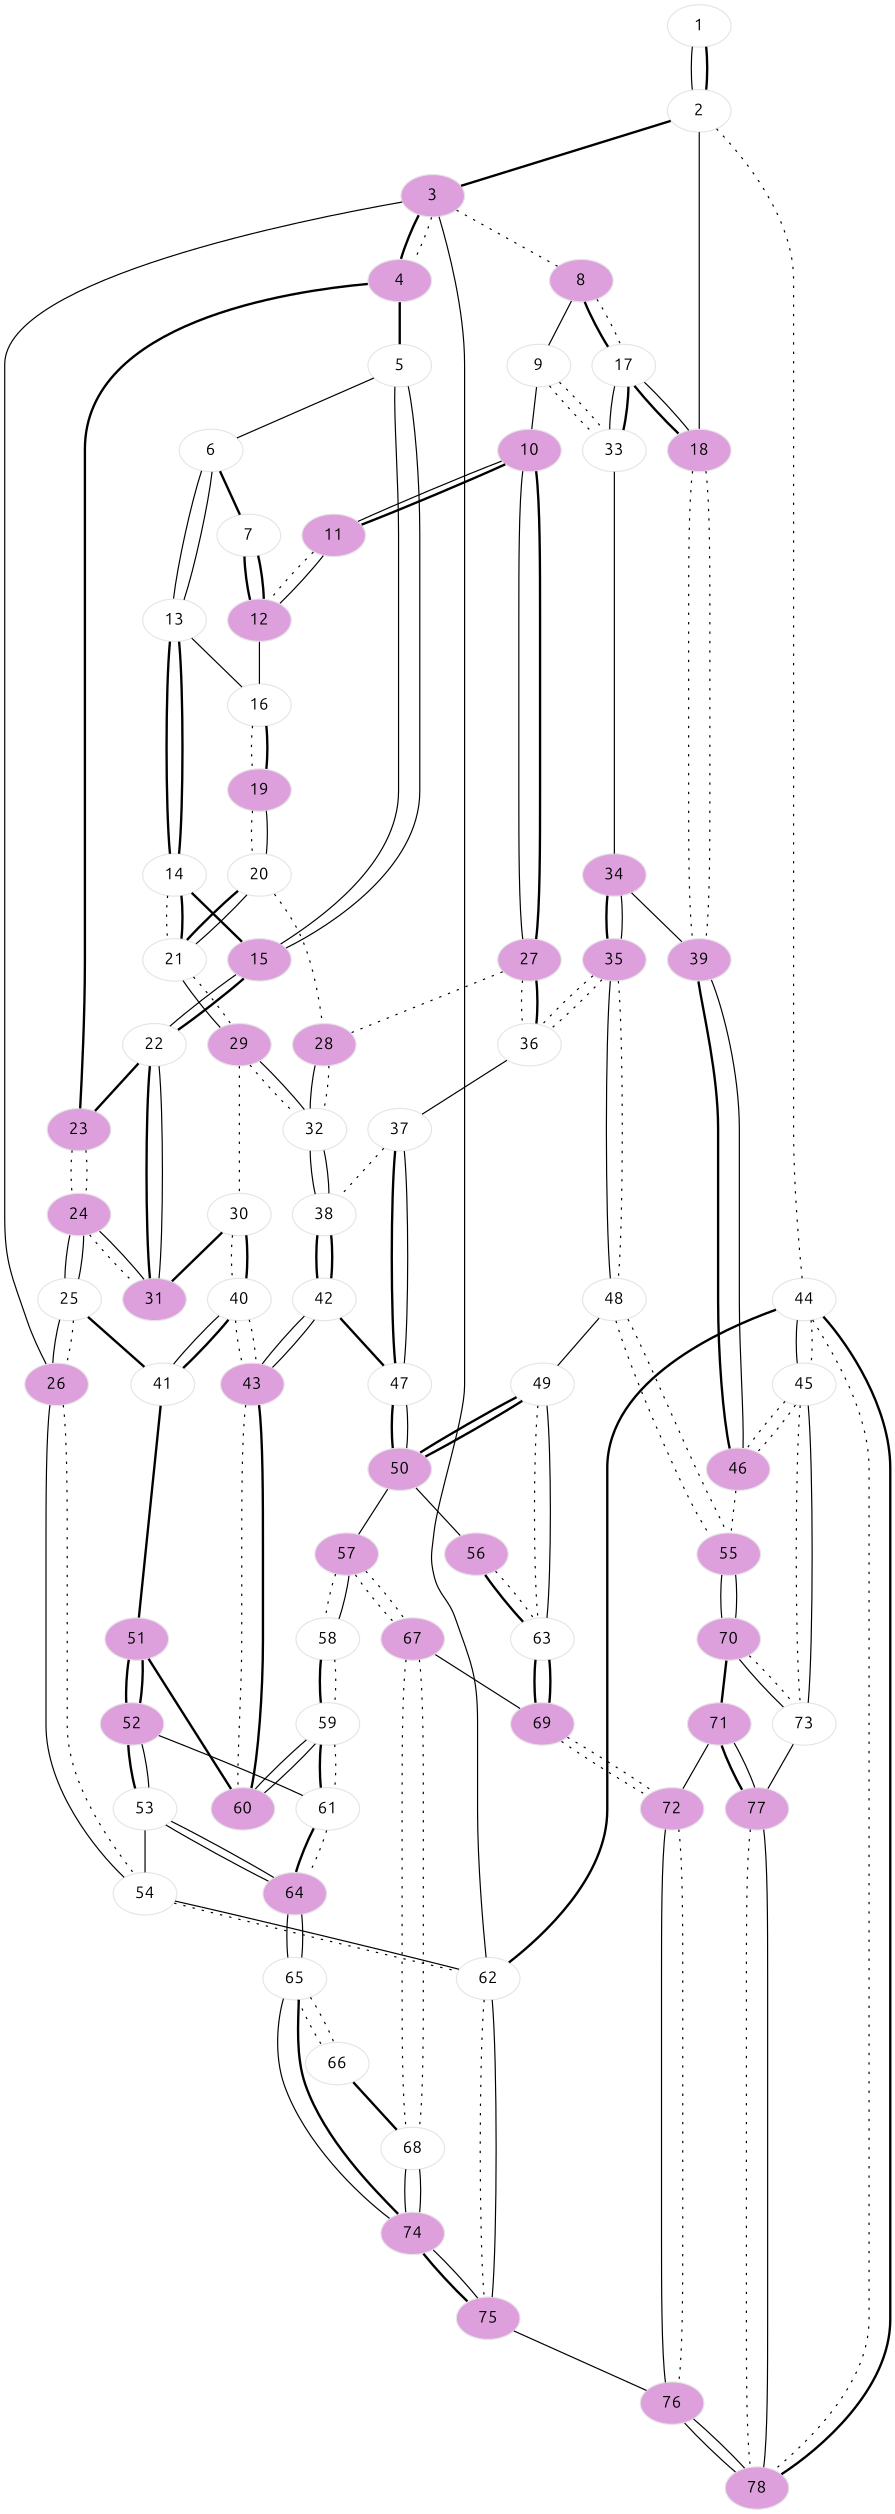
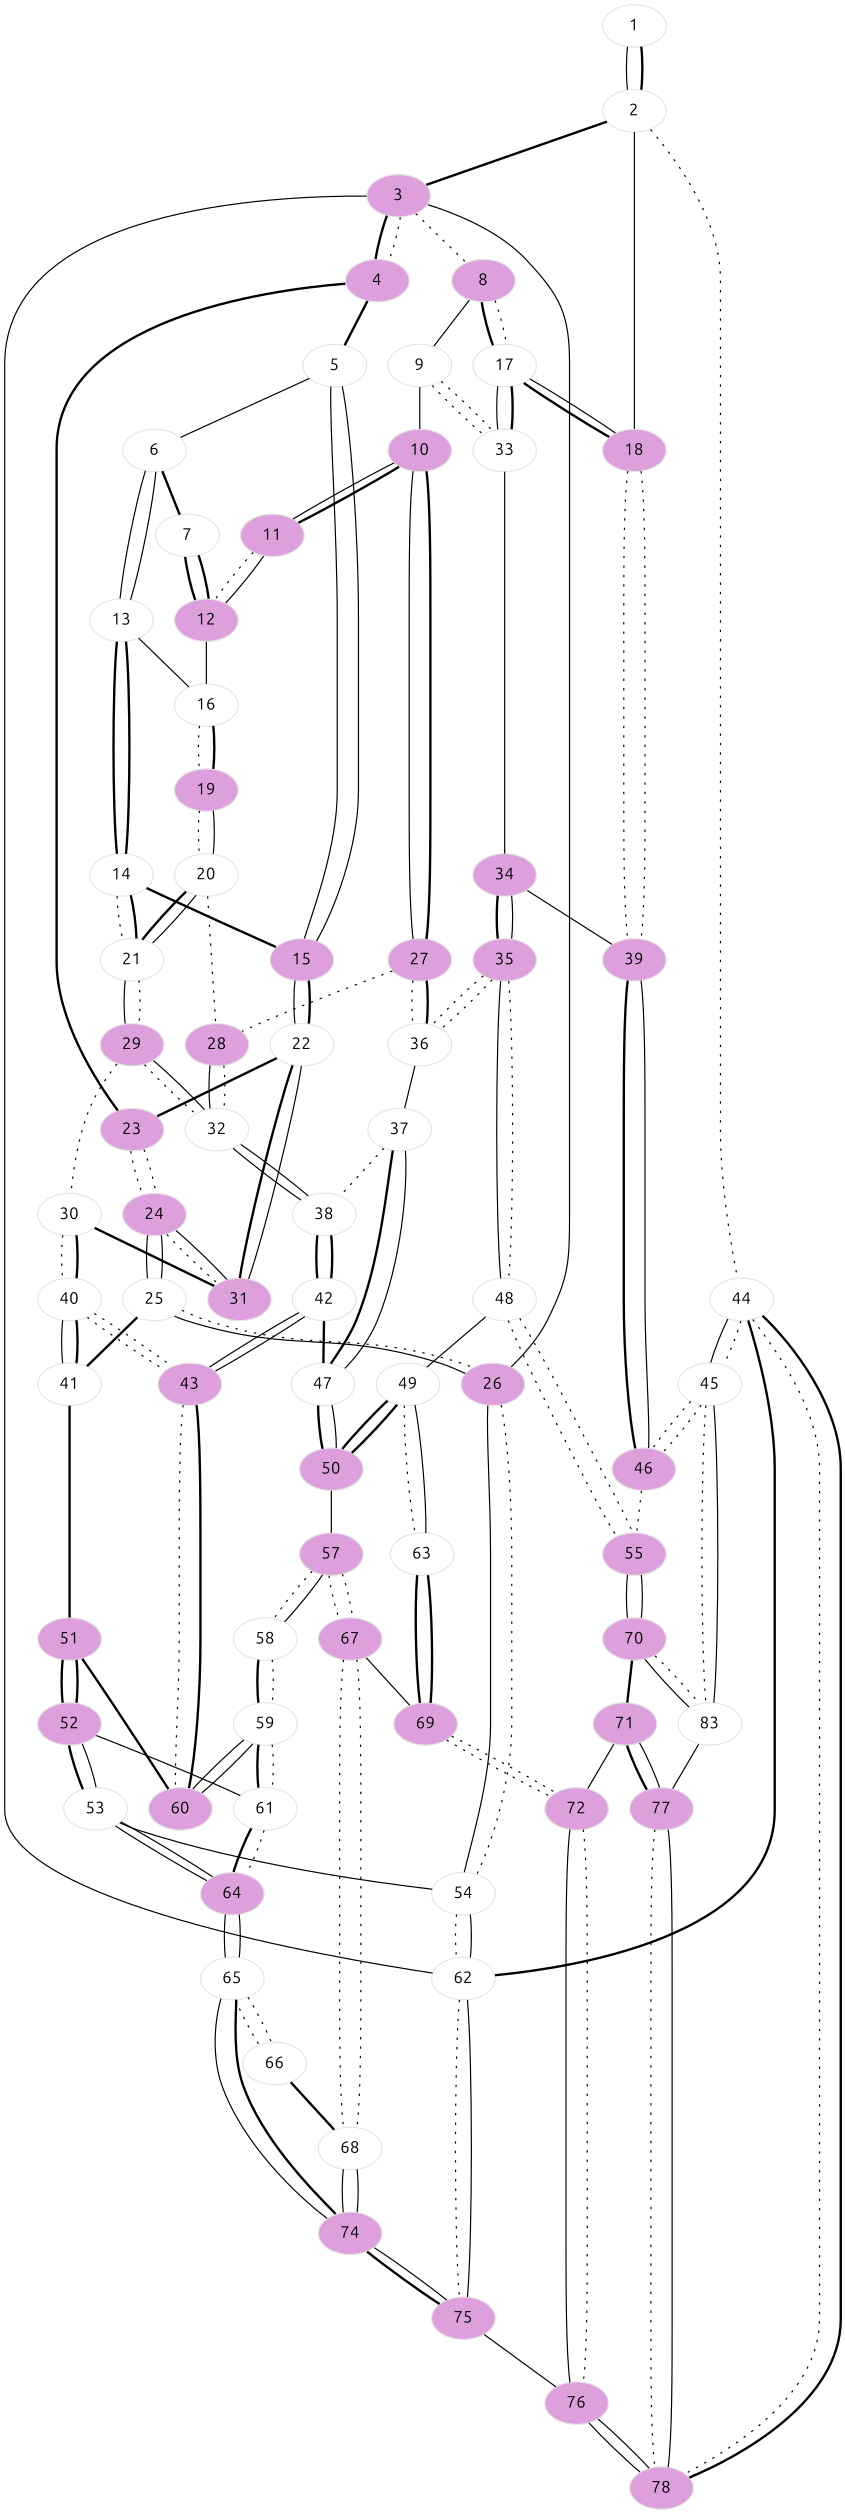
(476, 1554) -> none
(804, 1724) -> (710, 1724)
